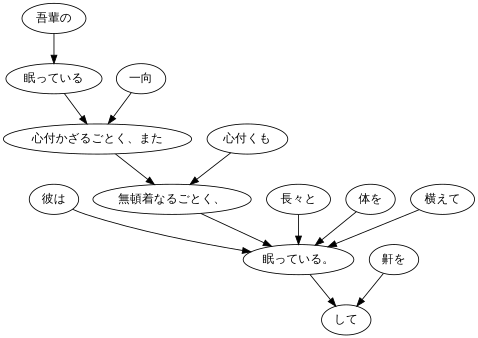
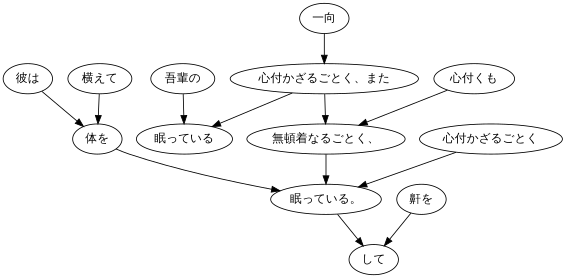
(73, 105) -> (256, 108)
(299, 199) -> (491, 139)
(377, 227) -> (99, 105)
(157, 234) -> (59, 106)
